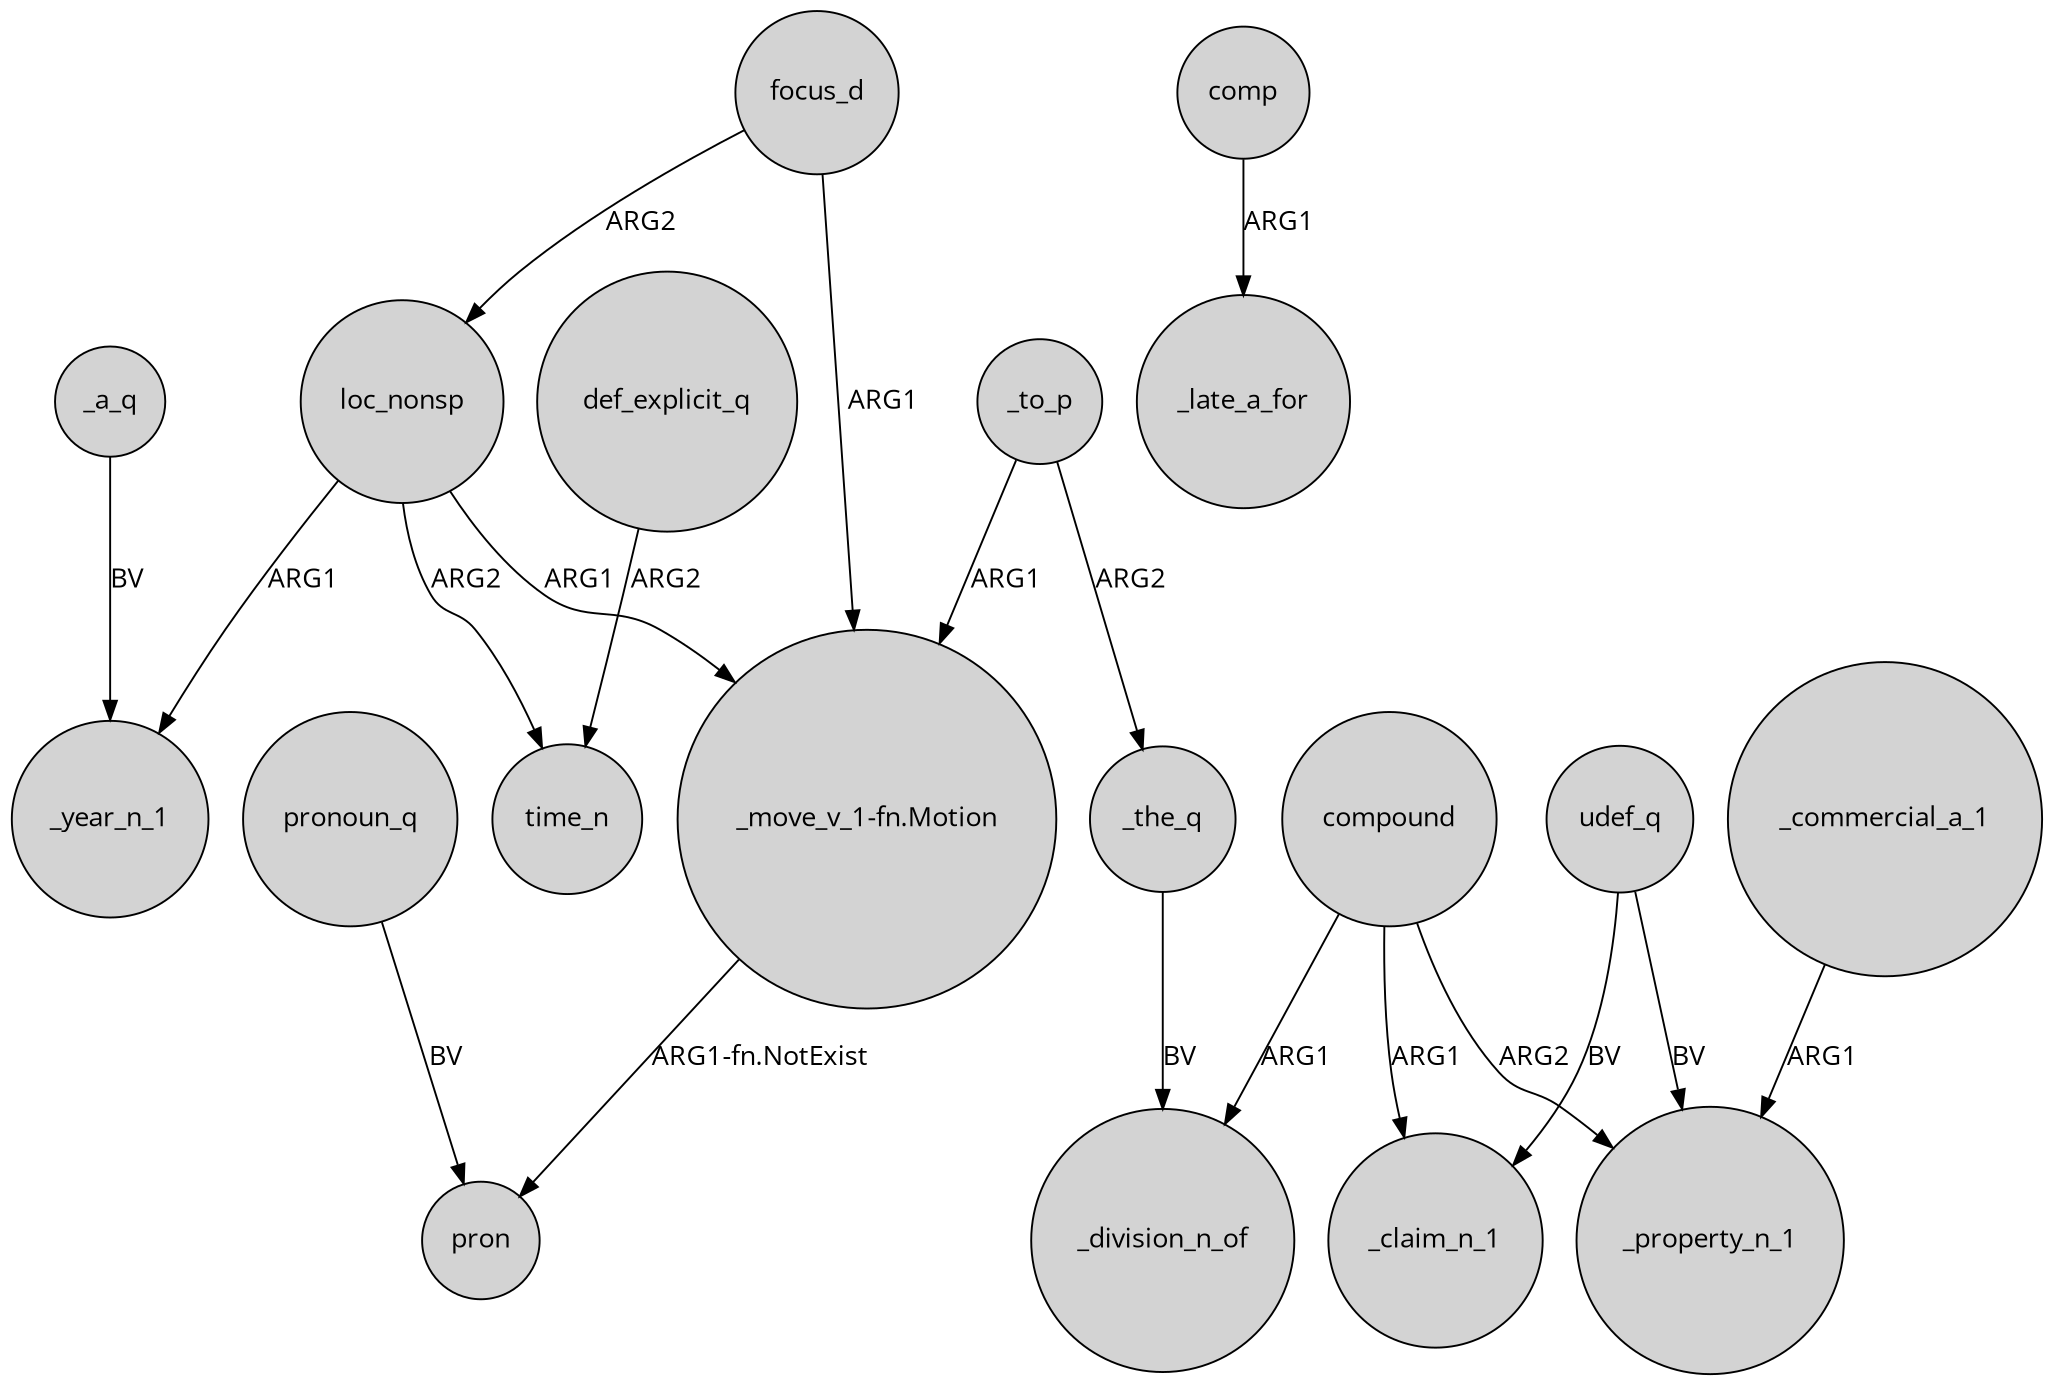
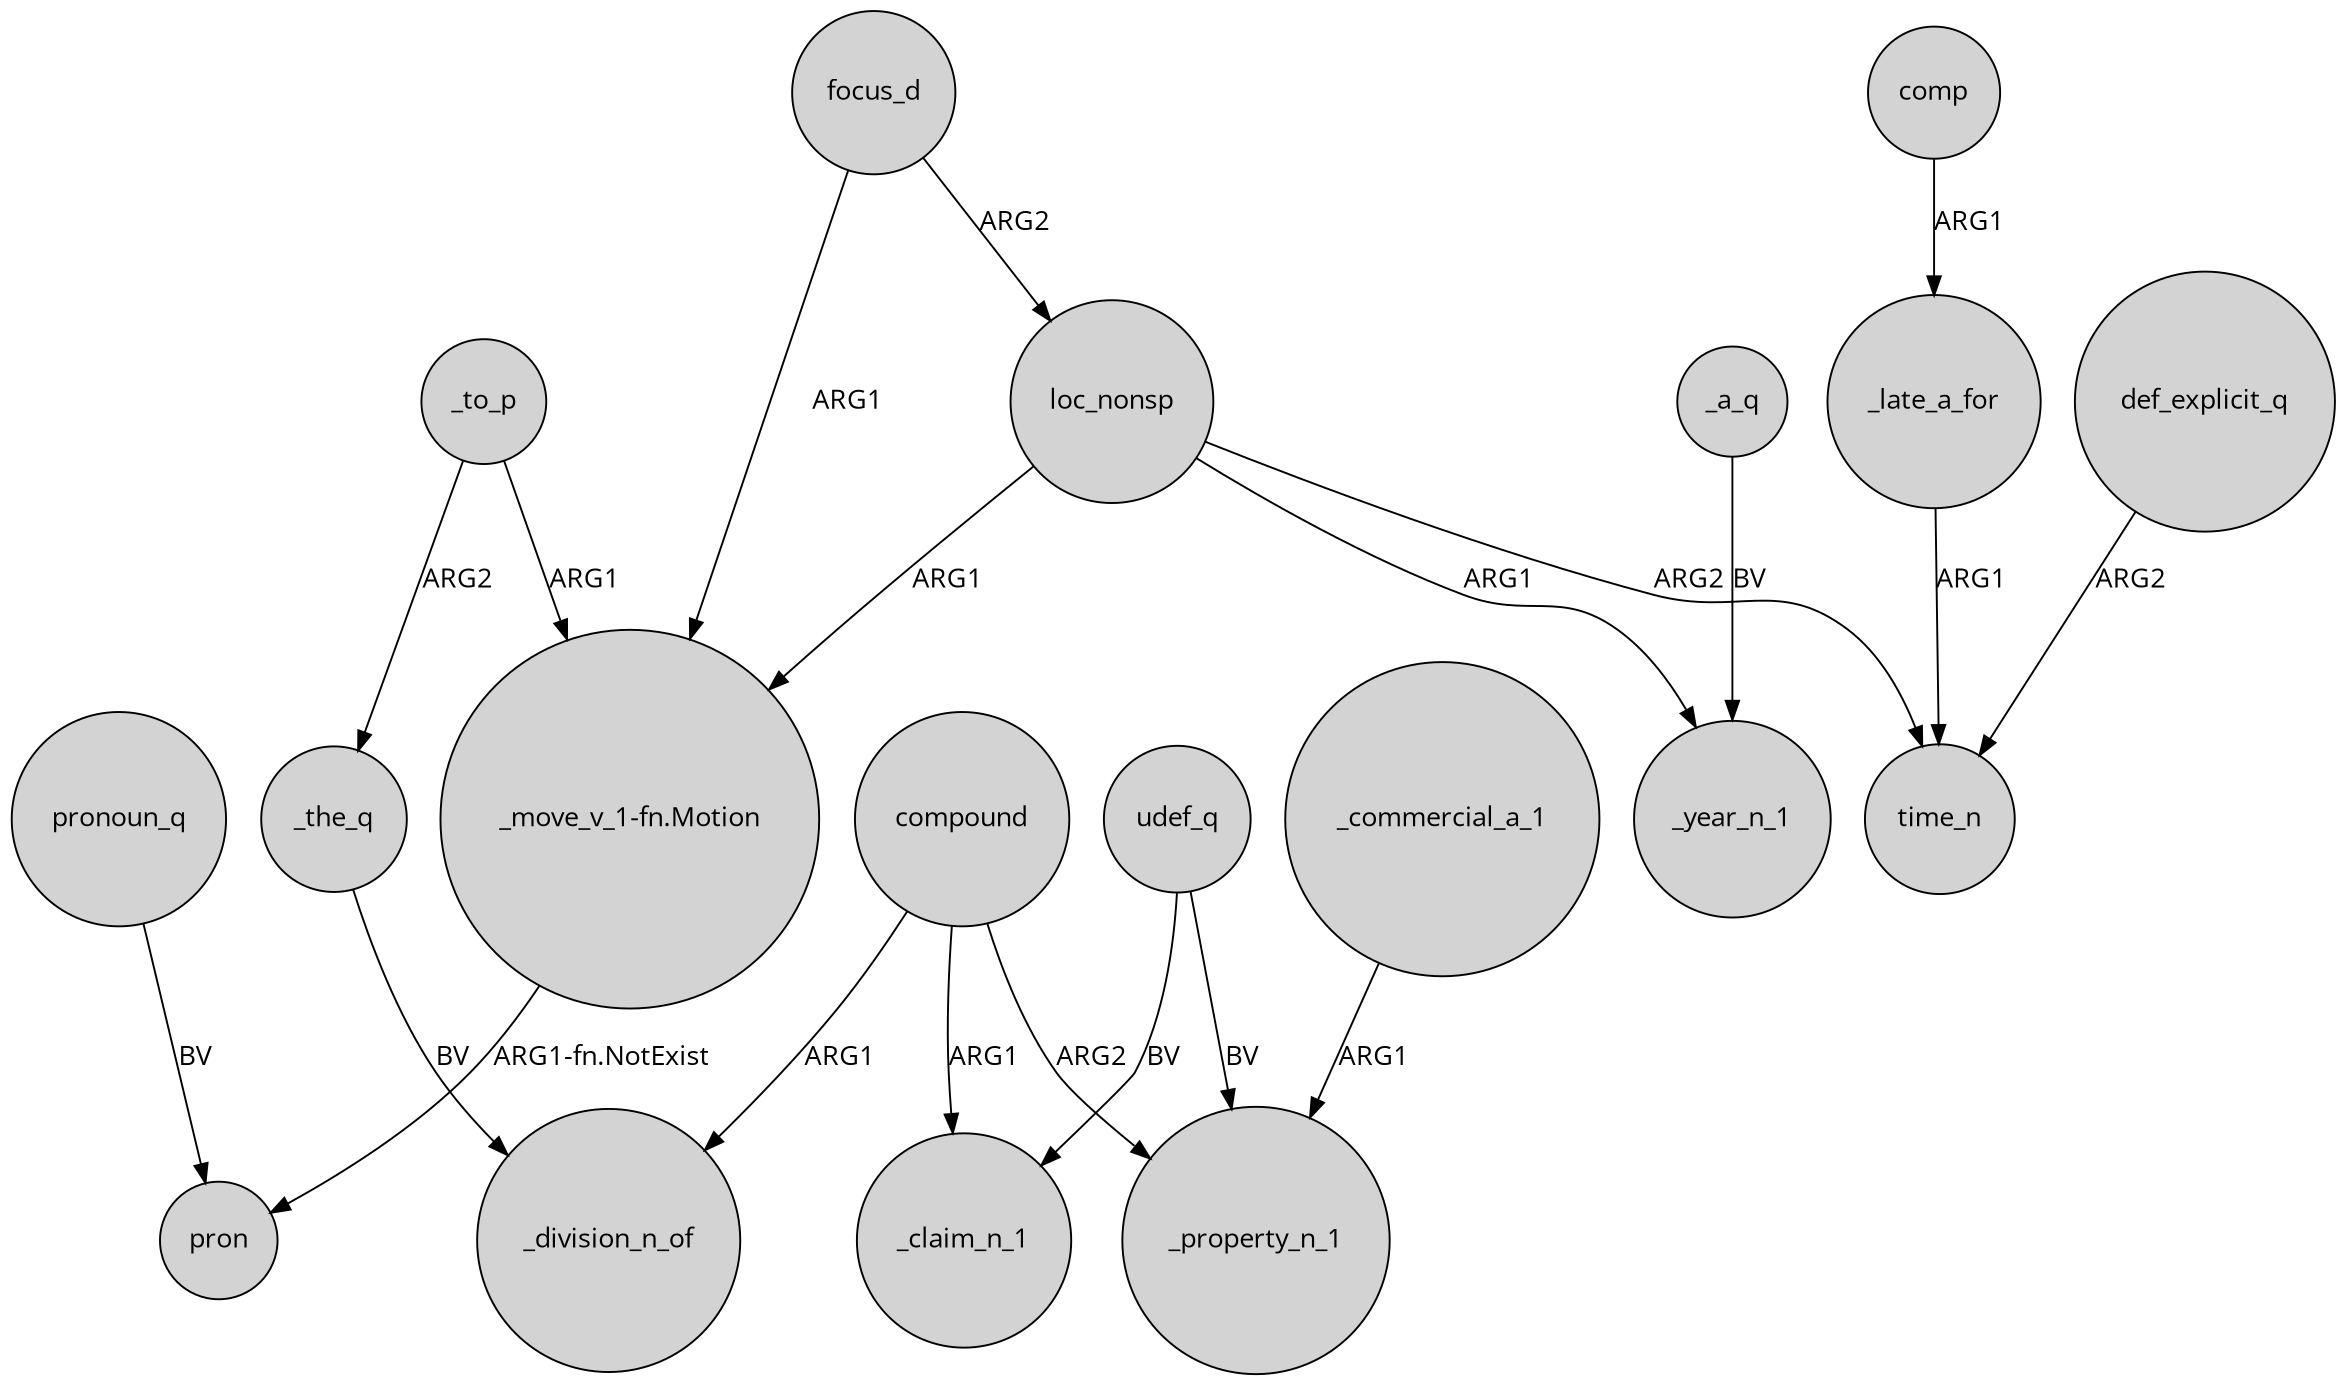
none -> (1937, 616)
